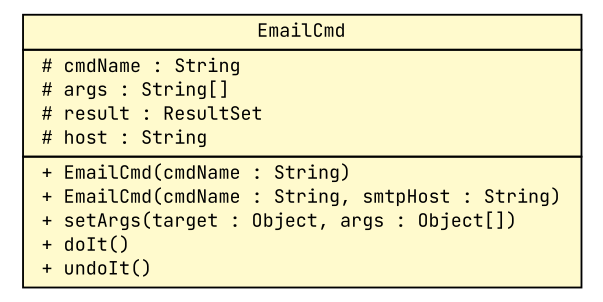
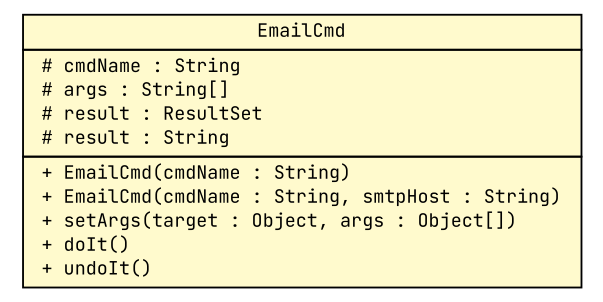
(125, 138) -> (136, 138)
